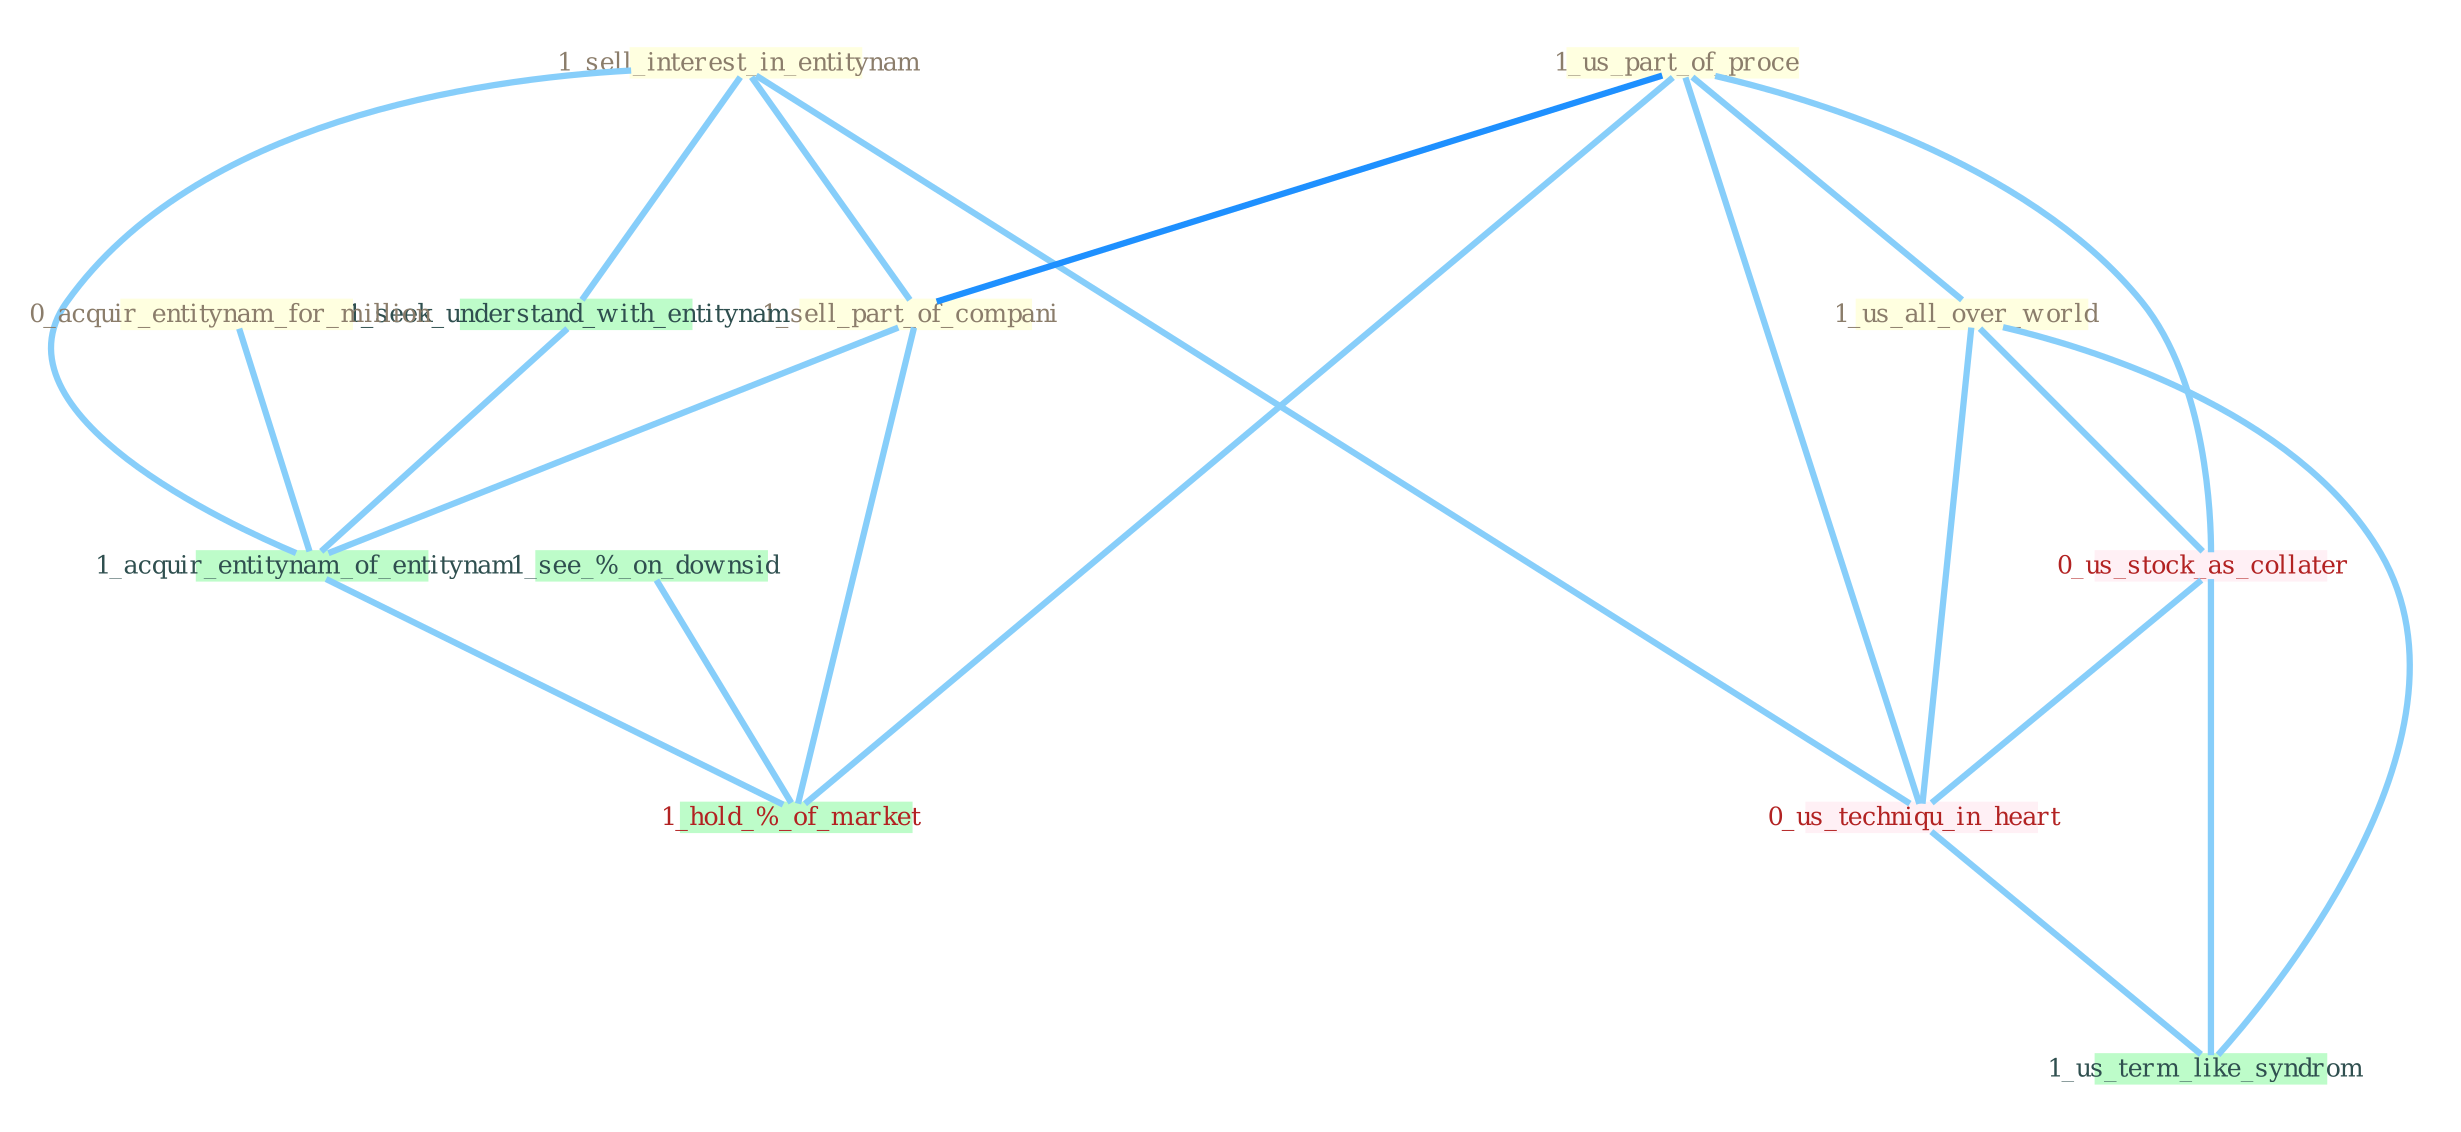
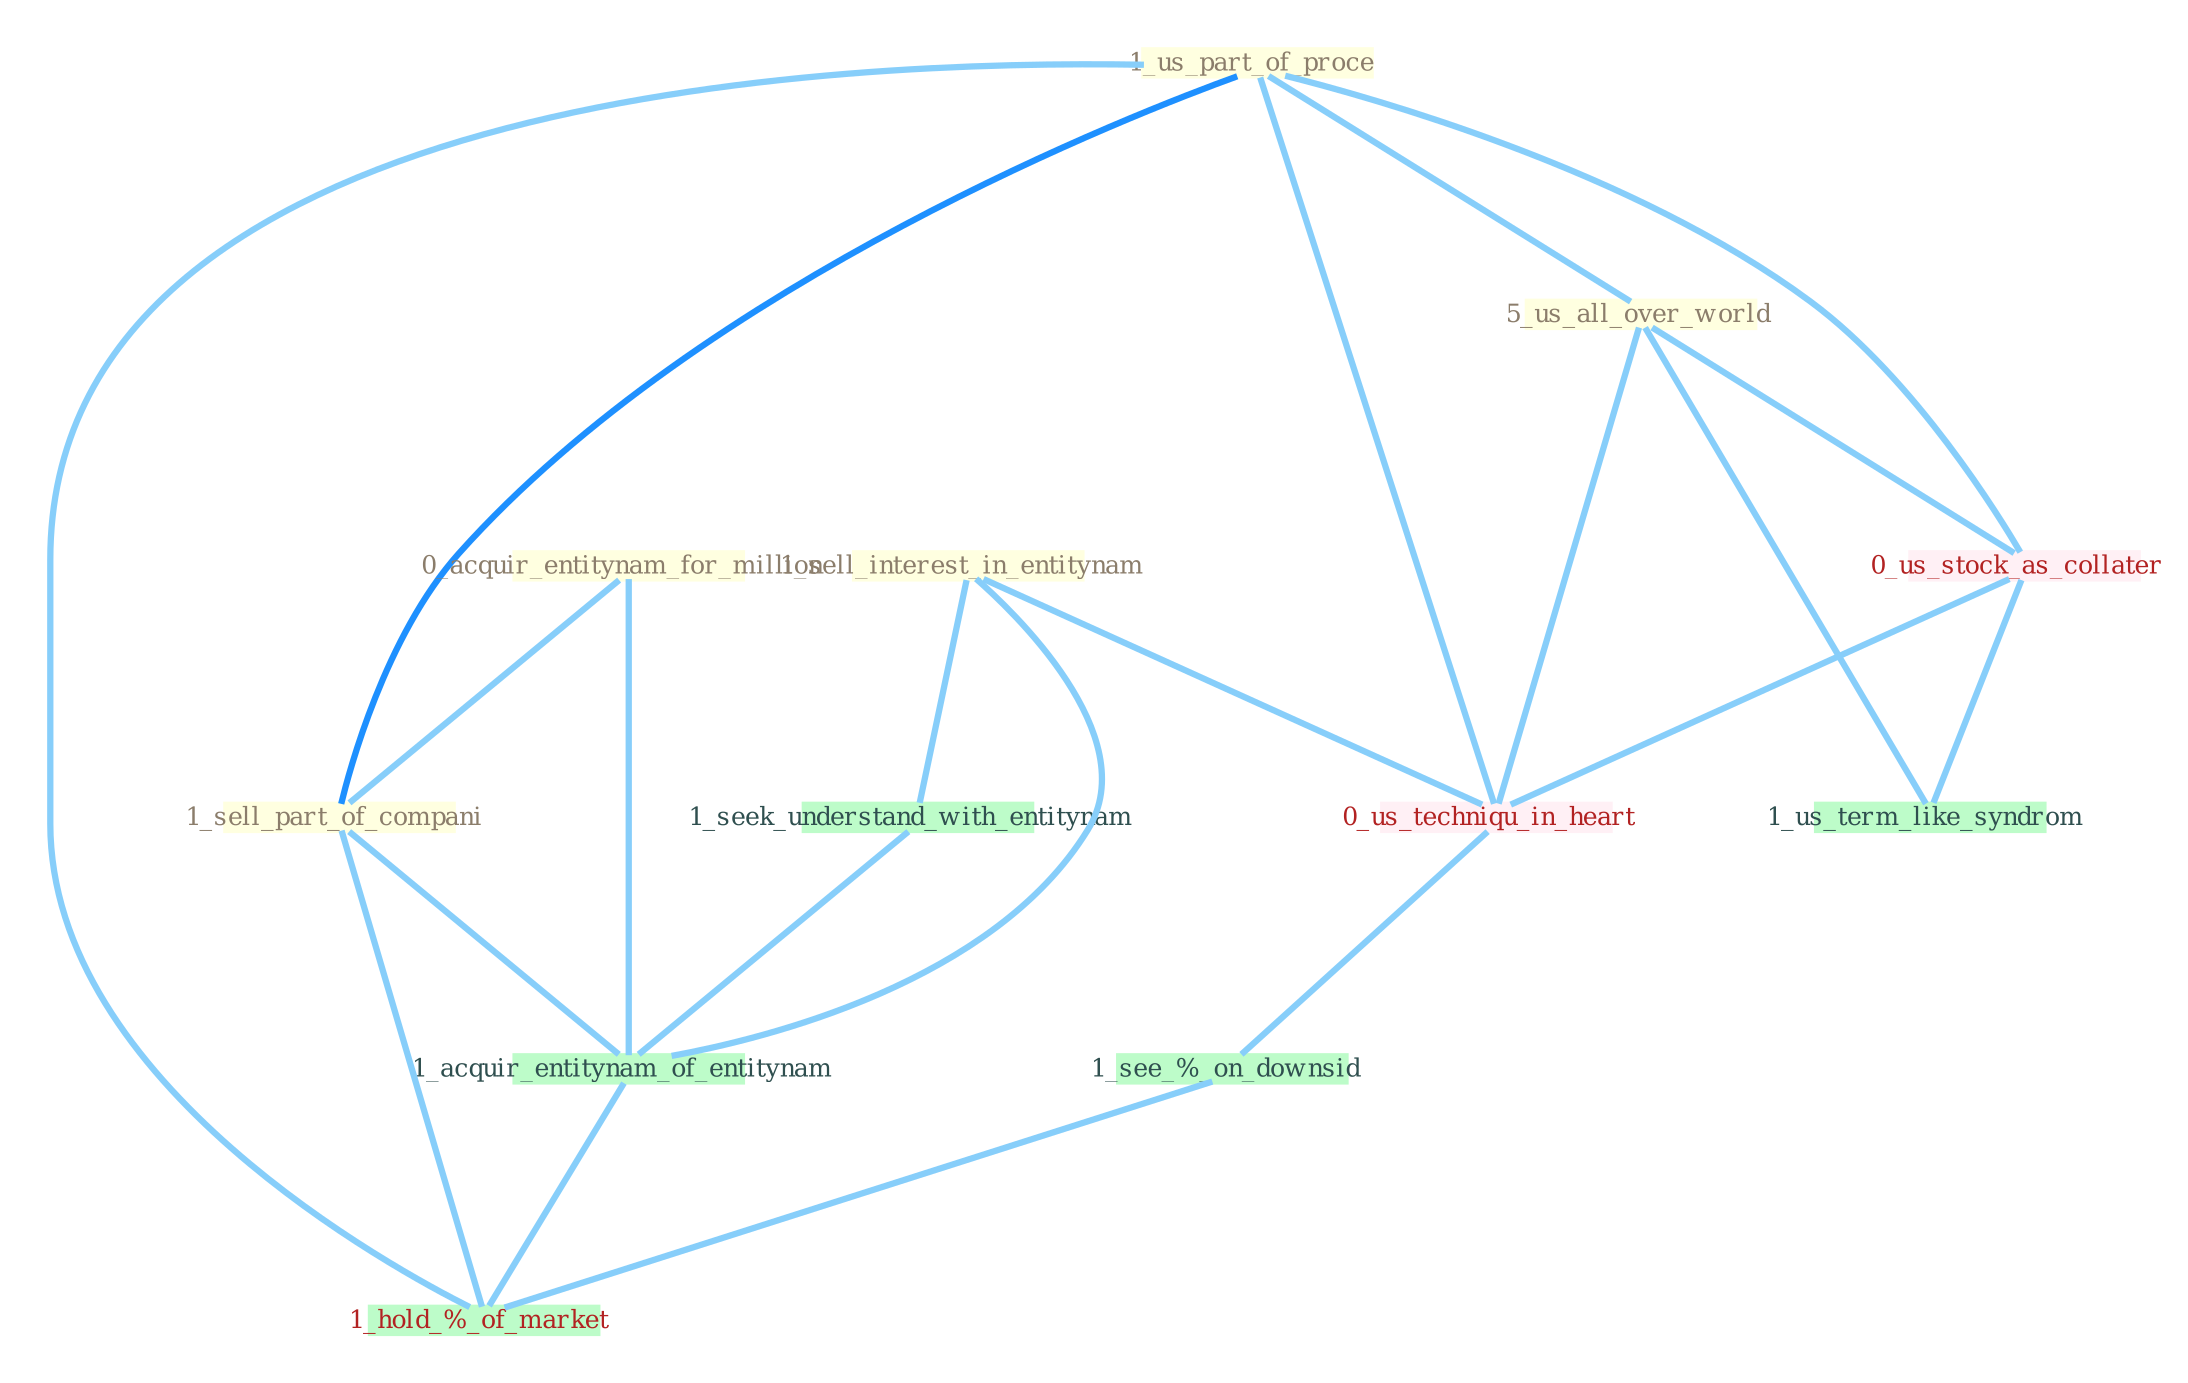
(831, 188) -> (484, 691)
(1972, 314) -> (1641, 314)
(2066, 943) -> (1365, 943)
